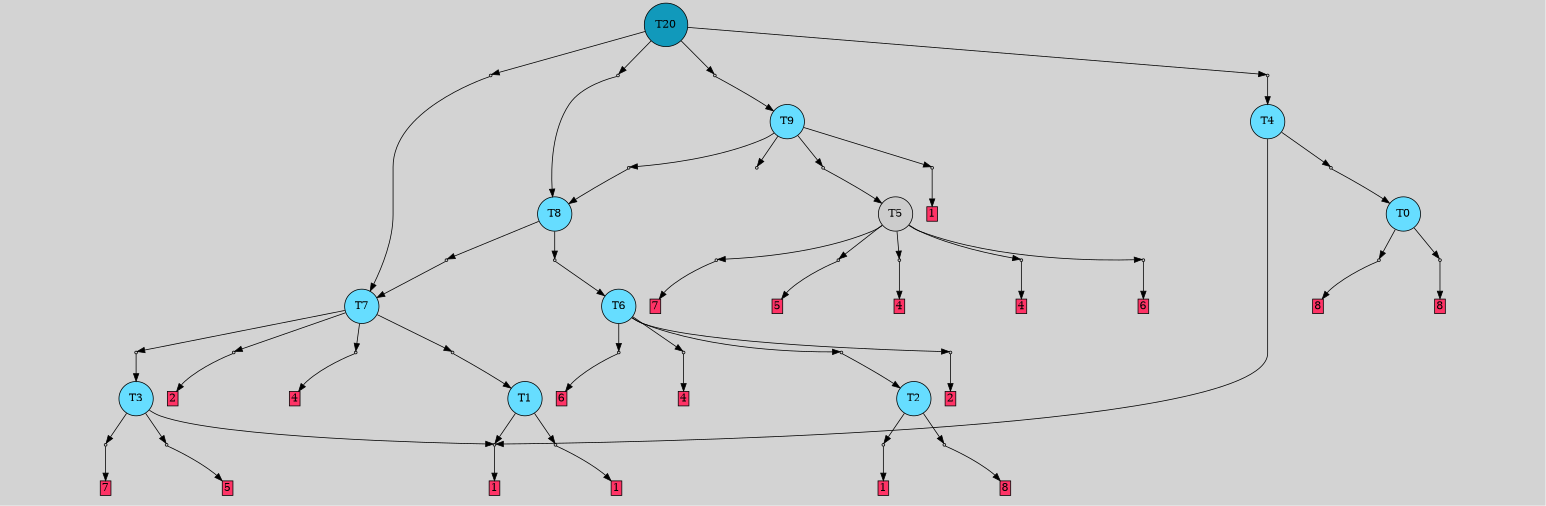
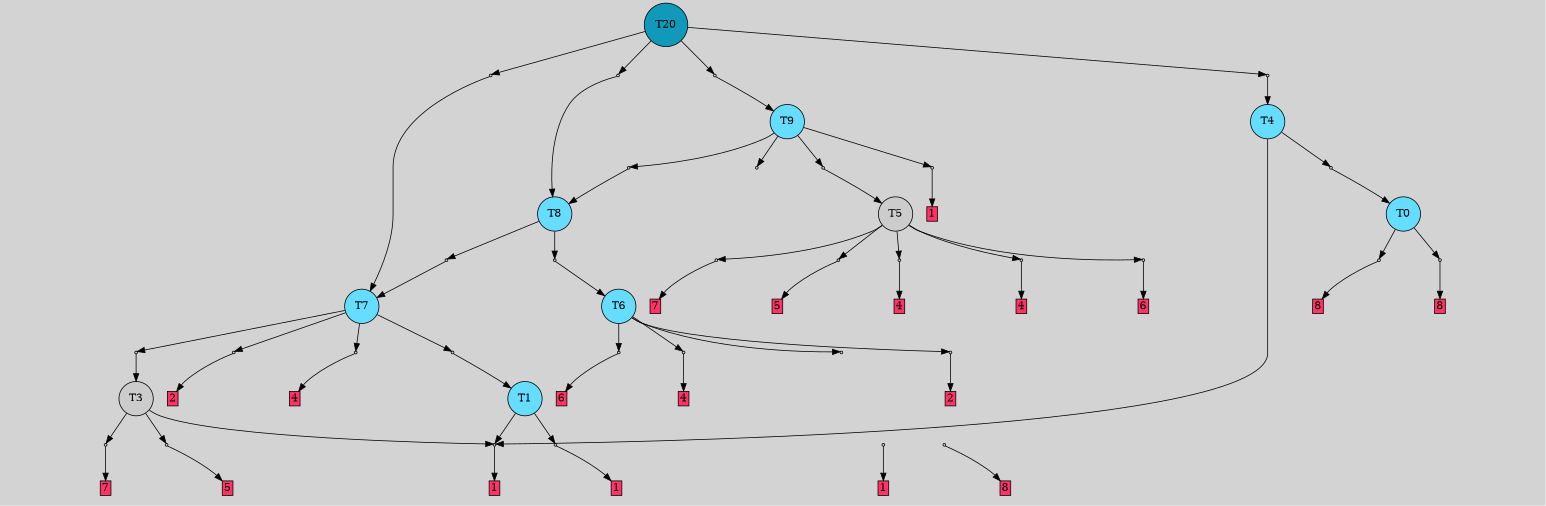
(136, 399) -> (136, 399)
(914, 399) -> none
